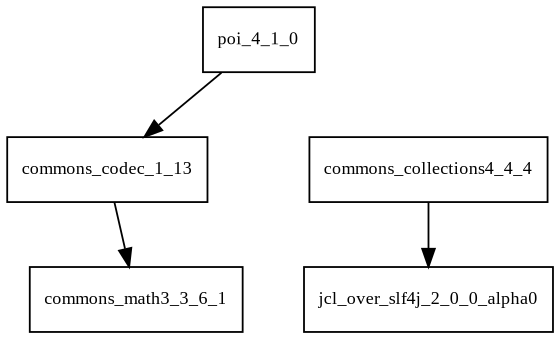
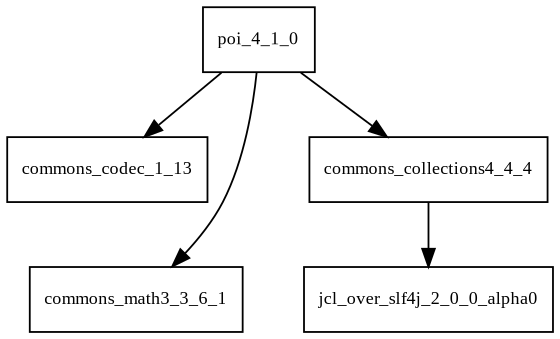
none -> (337, 99)
(120, 226) -> (236, 170)
